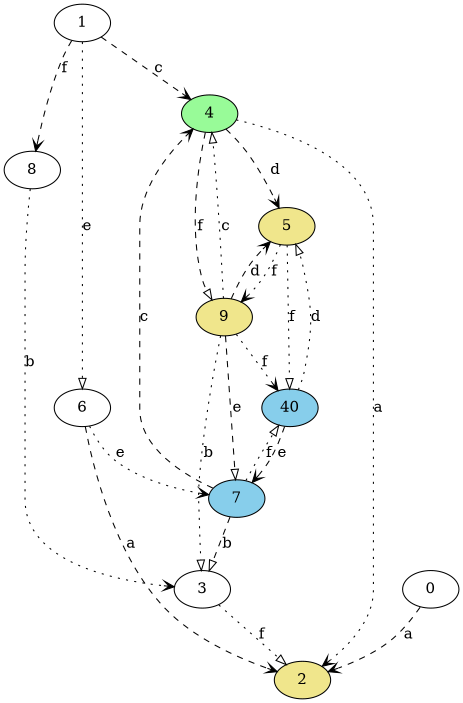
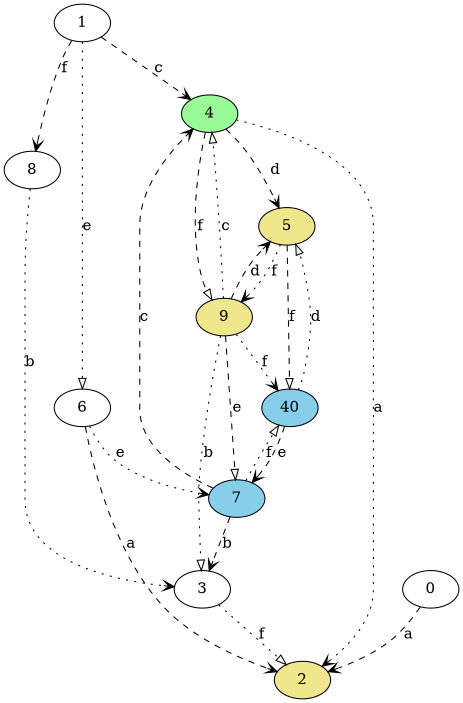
(288, 312) -> (288, 312)
(221, 539) -> (221, 539)
